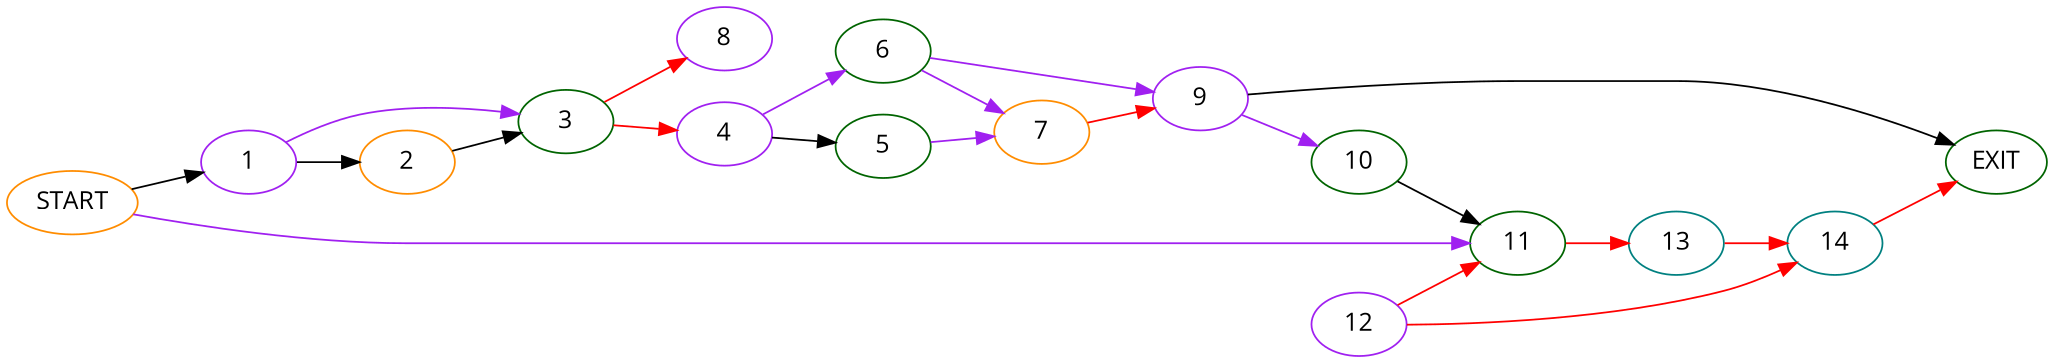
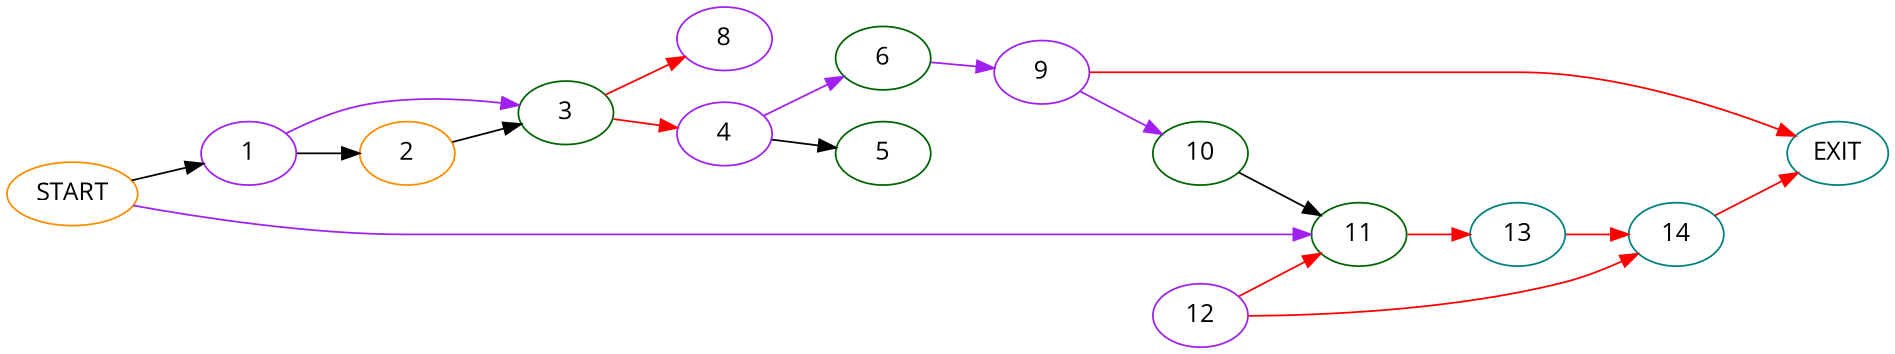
(1596, 81) -> (1438, 72)
(1042, 132) -> none
(1996, 162) -> (1838, 153)
